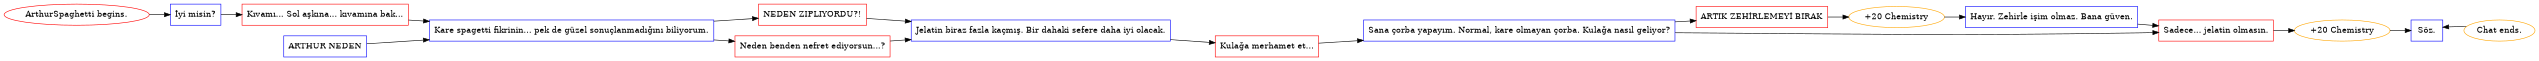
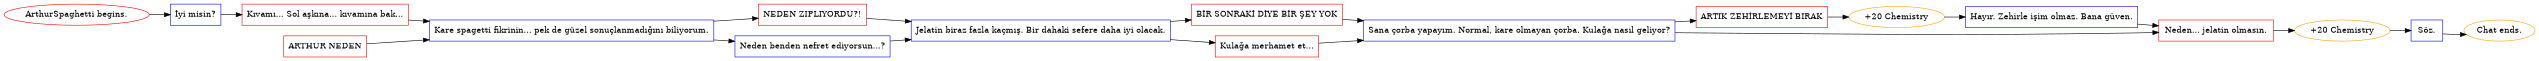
none -> (1267, 15)
(2458, 27) -> (2452, 34)
(2216, 31) -> (2216, 31)
(325, 46) -> (325, 46)
(813, 46) -> (813, 46)
